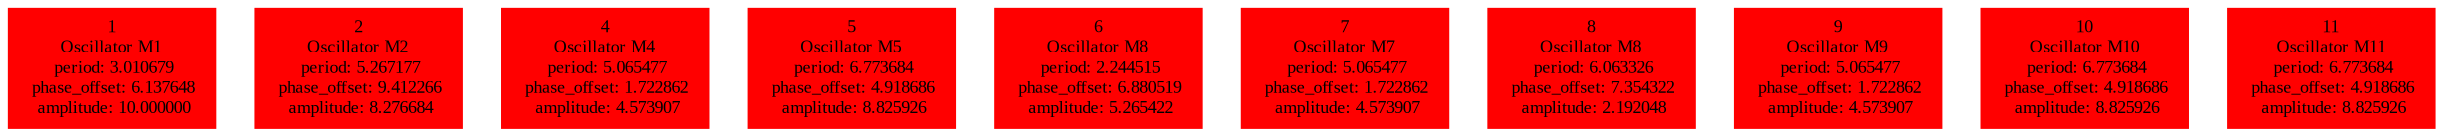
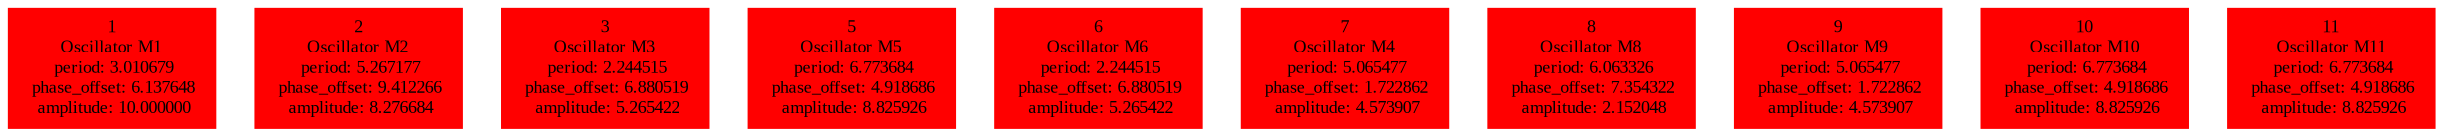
(1098, 47) -> (1098, 47)
(1345, 47) -> (1345, 47)
(605, 68) -> none
none -> (605, 68)
(1592, 108) -> (1592, 108)
